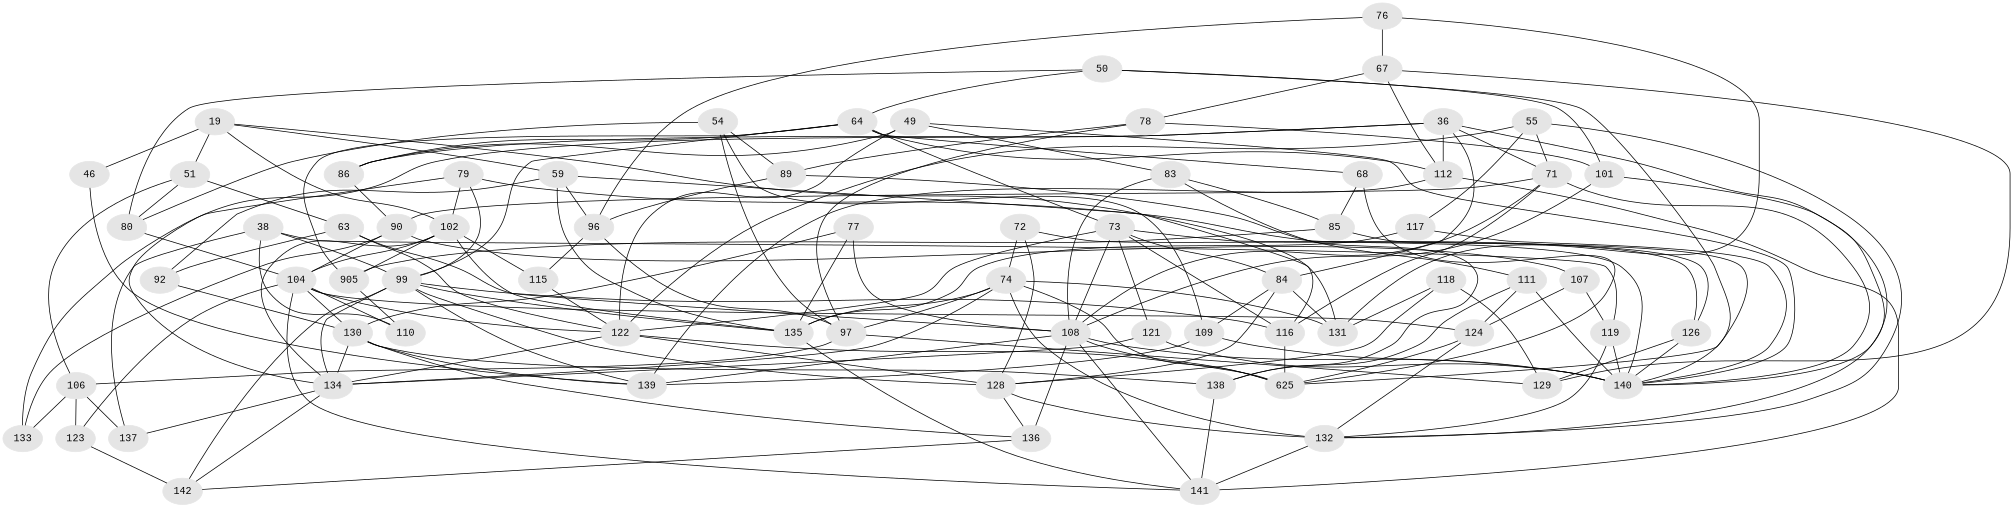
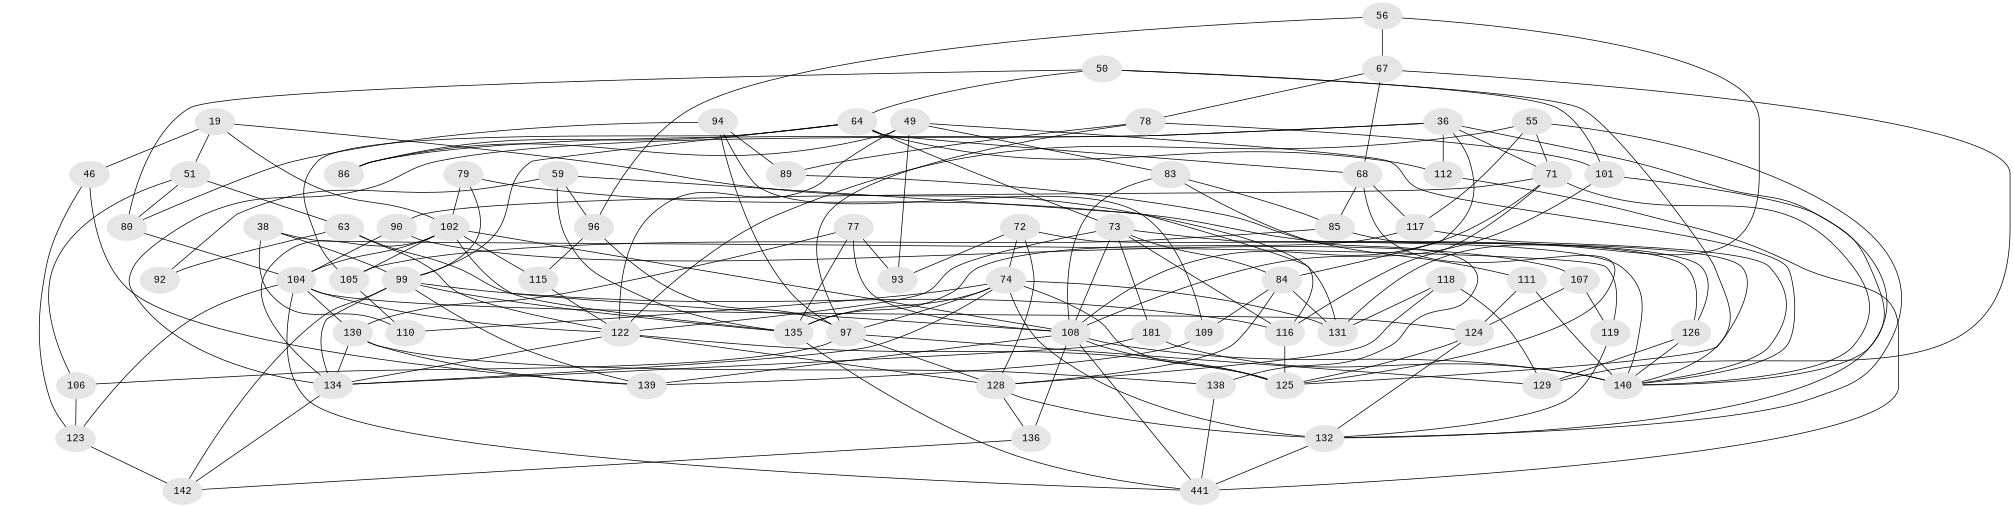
(1382, 16) -> (1382, 16)
(1408, 119) -> (1373, 120)
(718, 122) -> (718, 122)
(402, 148) -> none
(1090, 189) -> none
(366, 196) -> none
none -> (1389, 201)
(656, 204) -> none
(349, 280) -> (349, 280)
none -> (760, 280)
none -> (898, 280)
none -> (40, 305)
(256, 307) -> none
(357, 309) -> (777, 306)
(1151, 333) -> (1151, 333)
(1402, 352) -> none
(1615, 355) -> none
(649, 356) -> (927, 361)
(1414, 359) -> none
(1285, 386) -> (1285, 386)
(686, 408) -> none
(23, 439) -> none
(128, 439) -> none
(1200, 491) -> (1200, 491)
